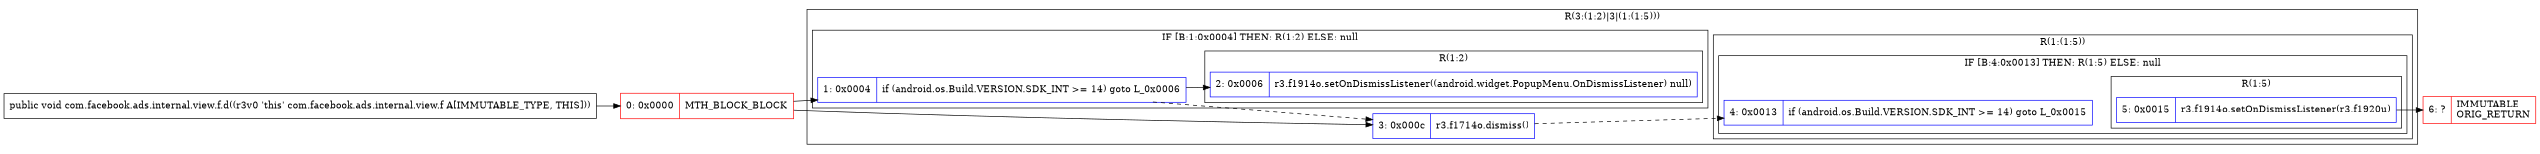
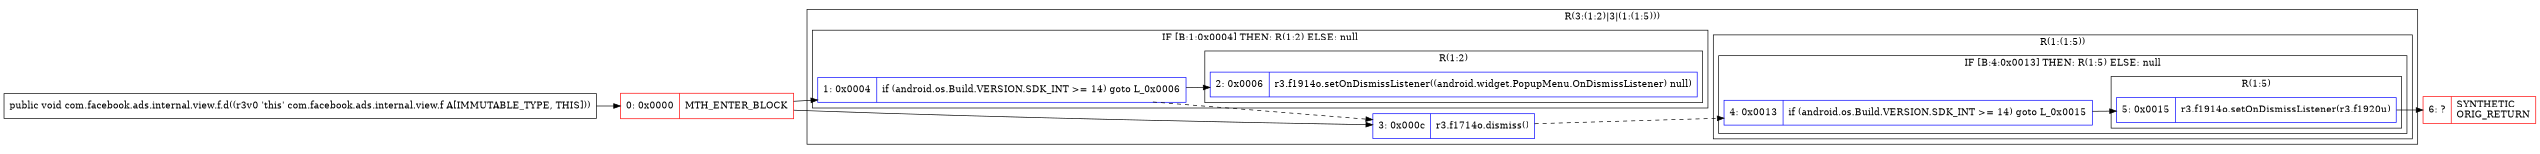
(2488, 105) -> (2486, 105)
(736, 106) -> (737, 106)
none -> (2101, 111)
